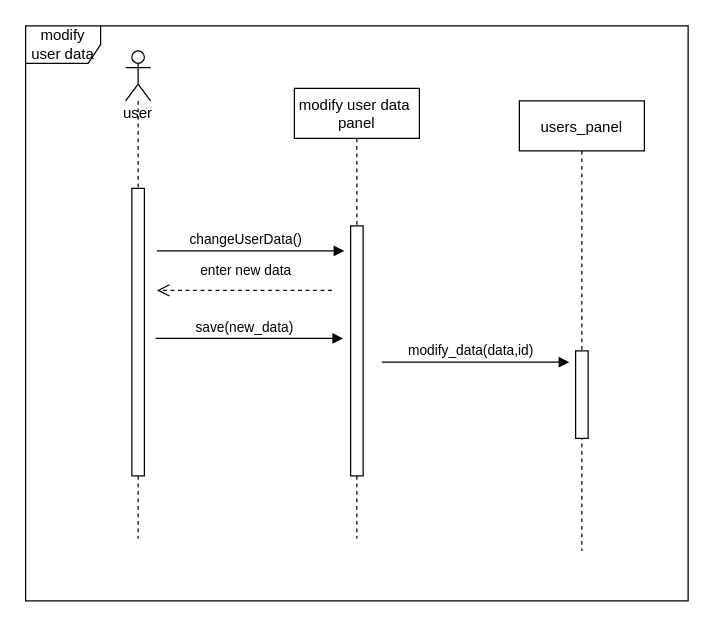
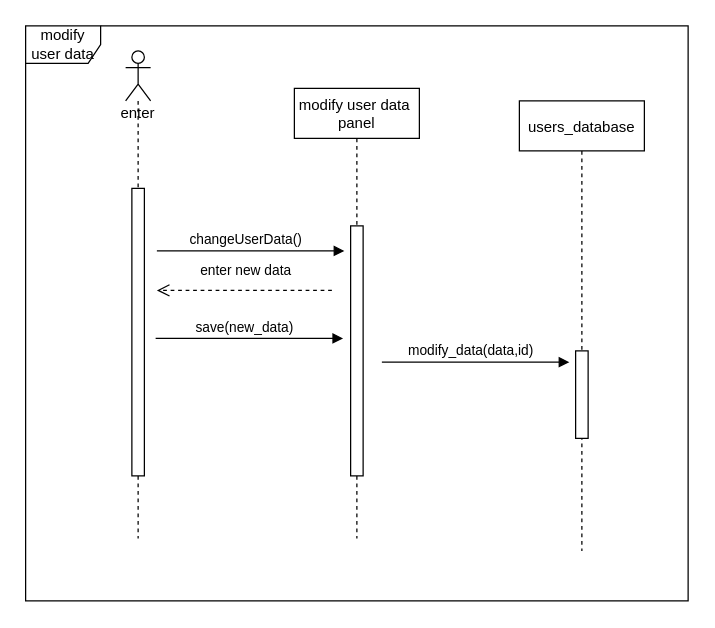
(138, 122) -> (138, 122)
(581, 126) -> (581, 126)
